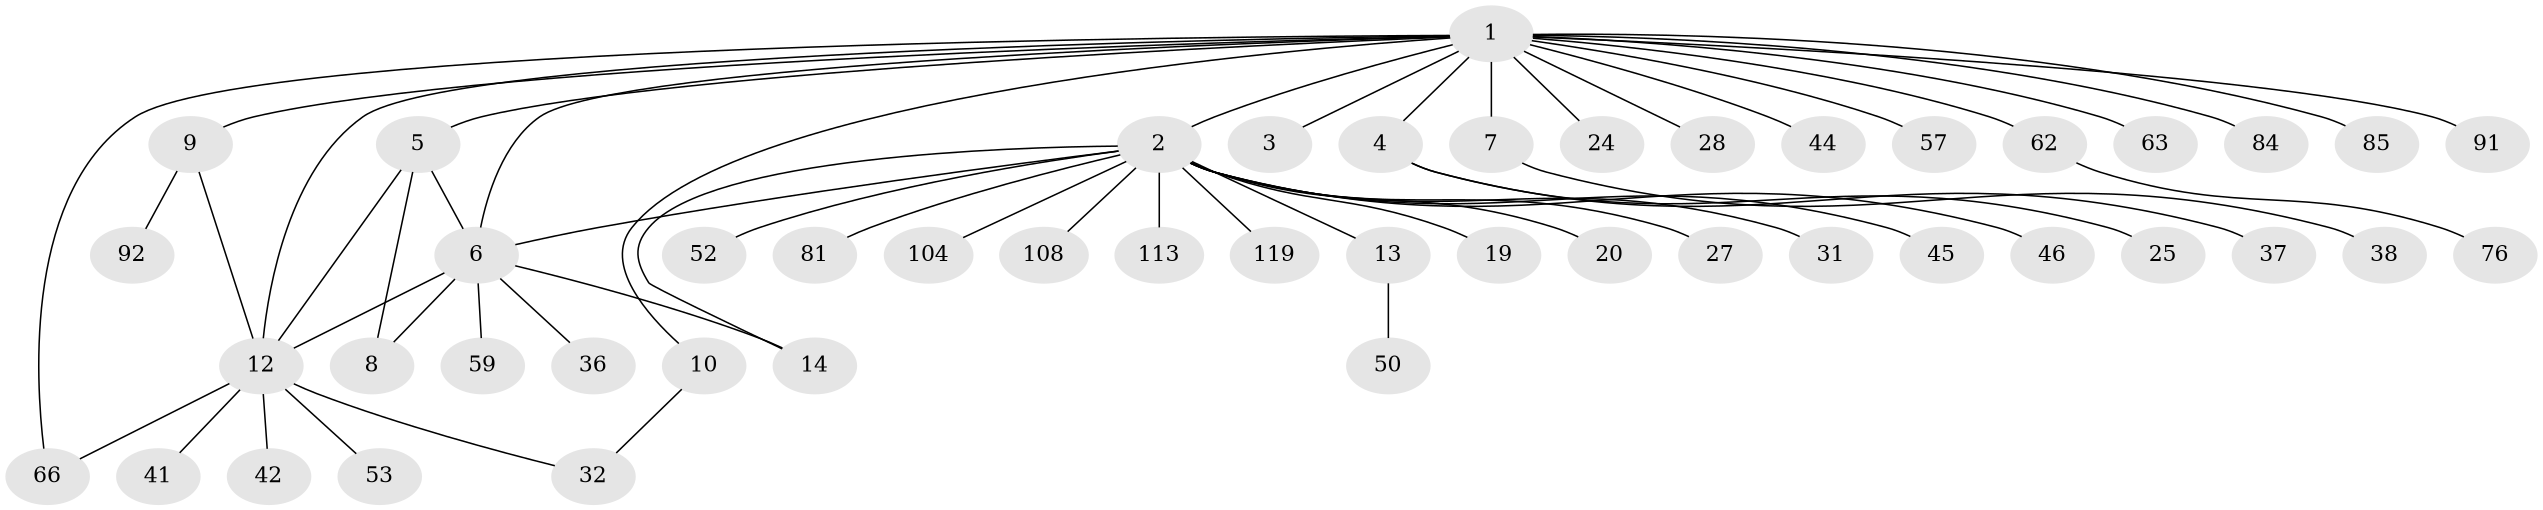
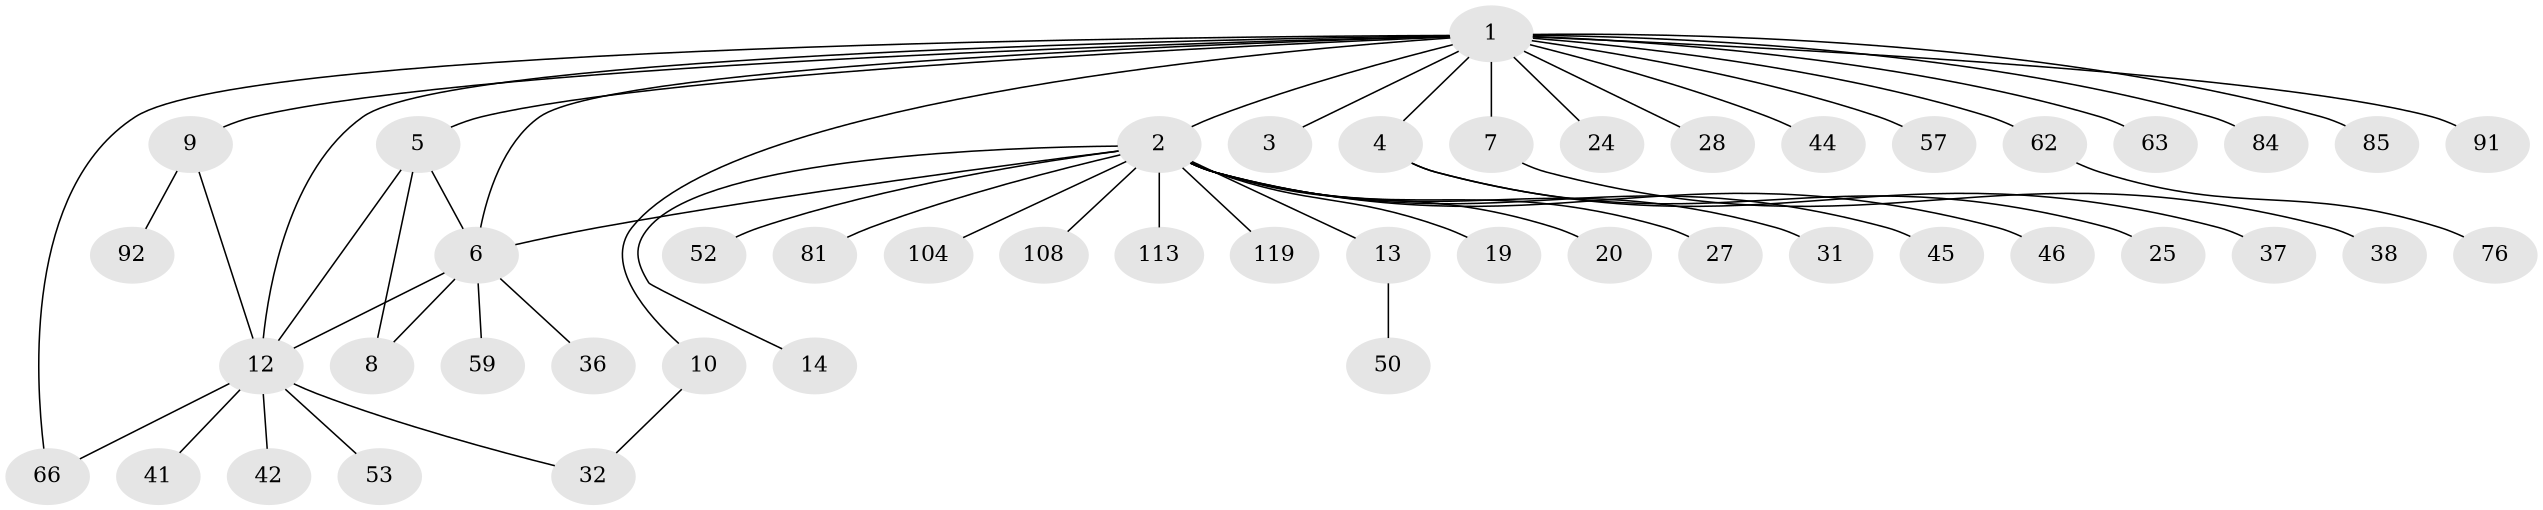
(657, 304) -> none
